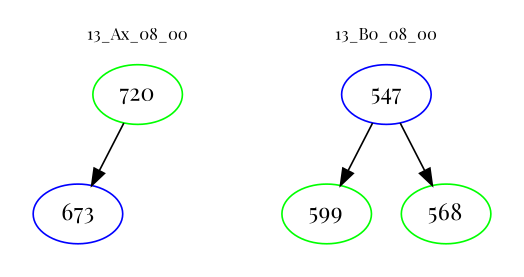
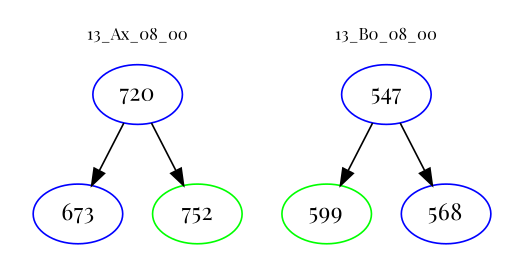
(138, 95) -> (138, 95)
none -> (197, 214)
(446, 214) -> (446, 214)
